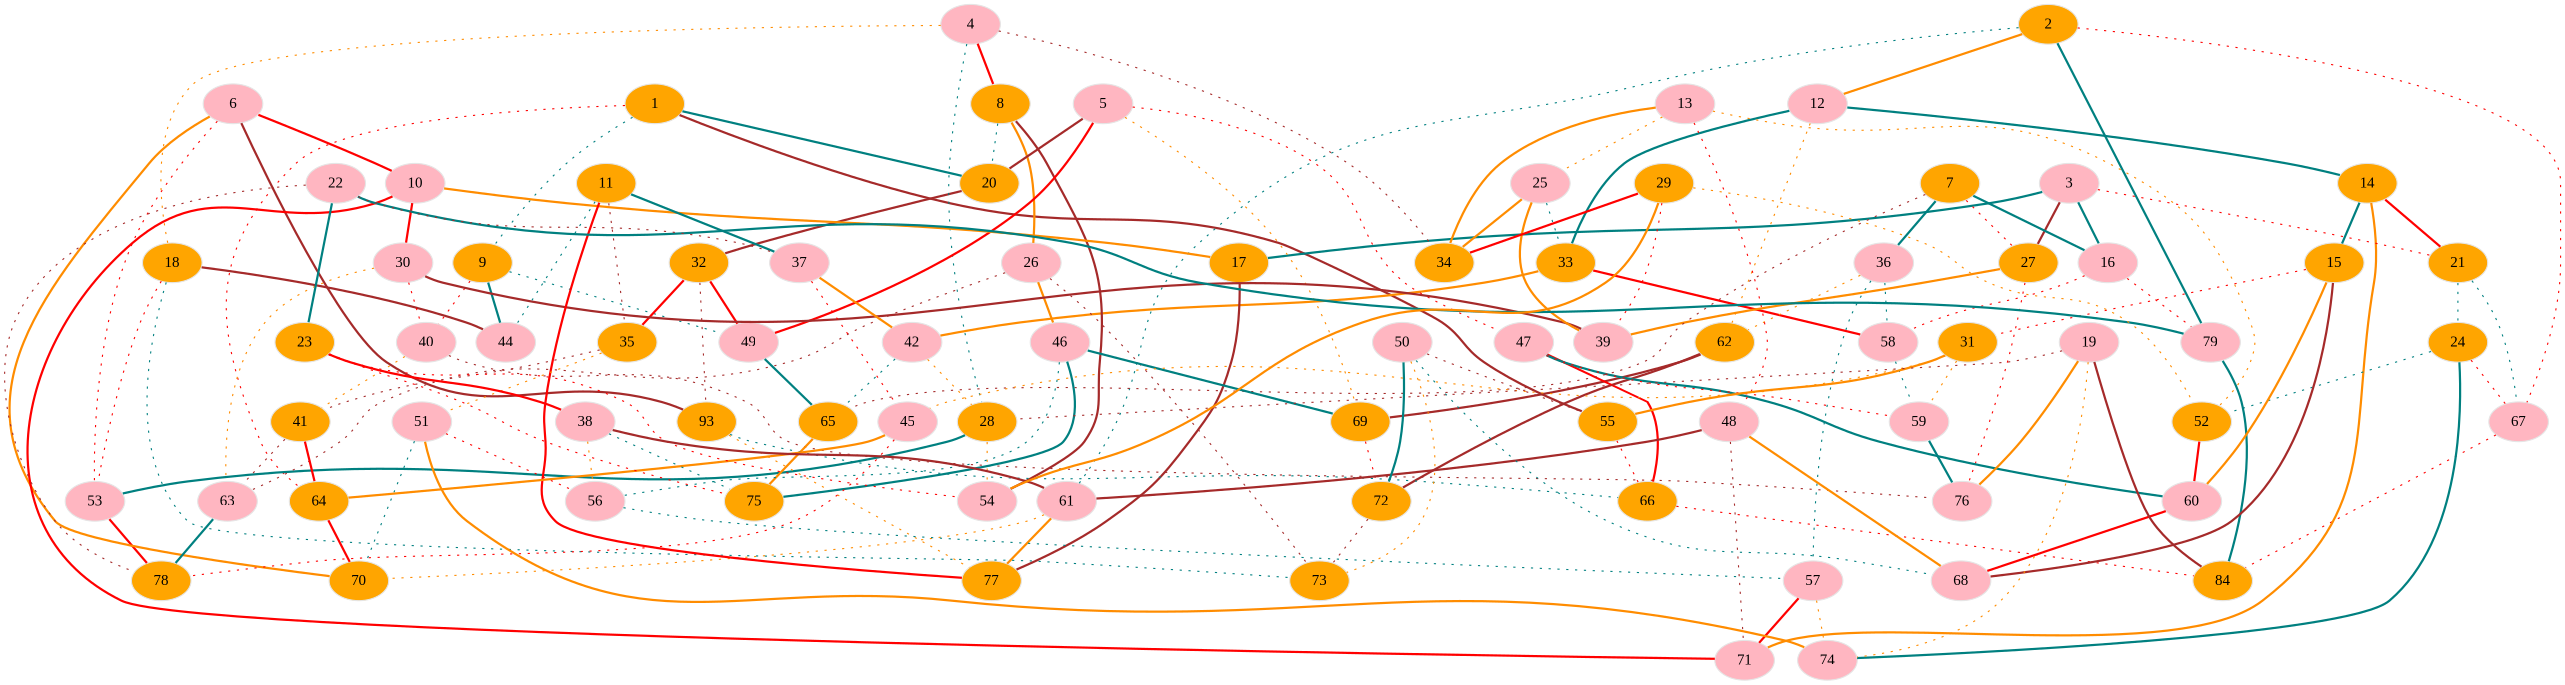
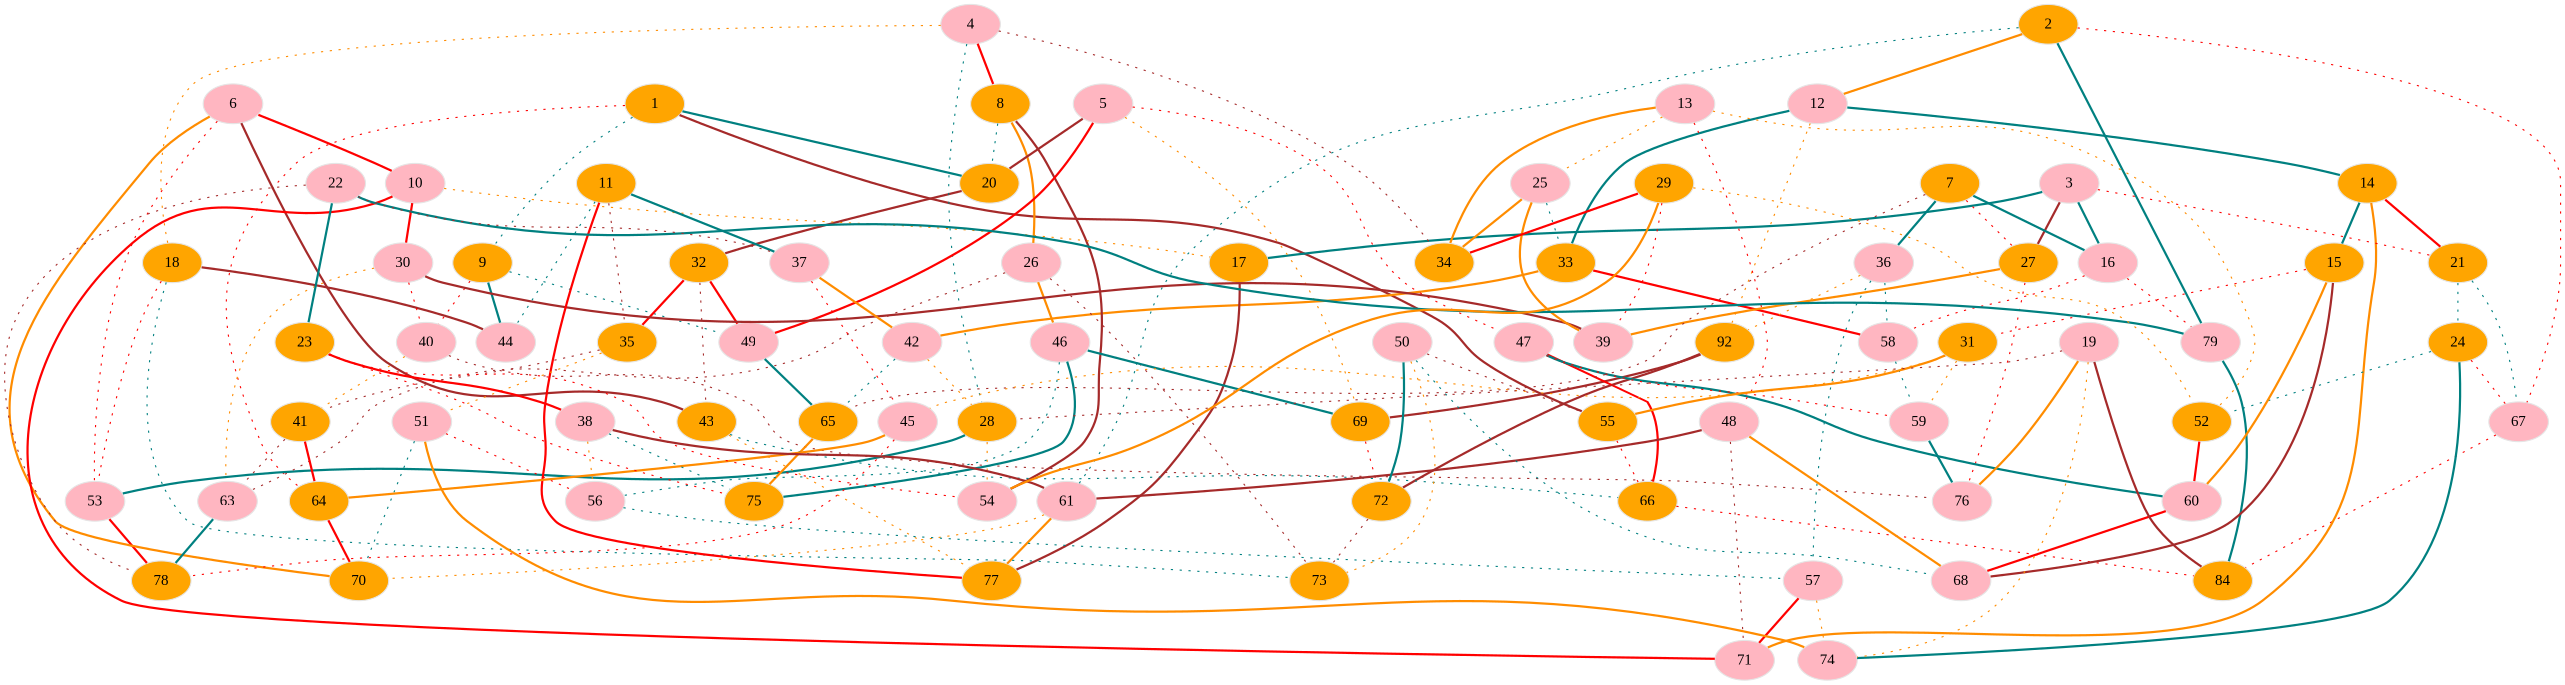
(789, 220) -> (789, 220)
(1725, 342) -> (1725, 342)
(707, 422) -> (707, 422)
